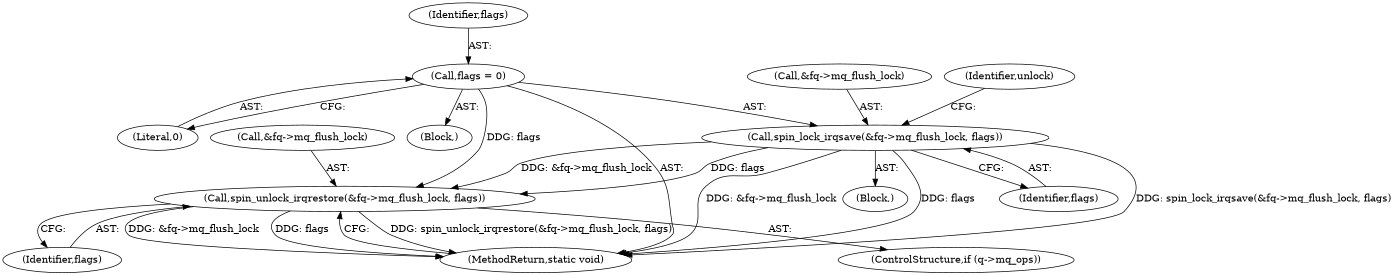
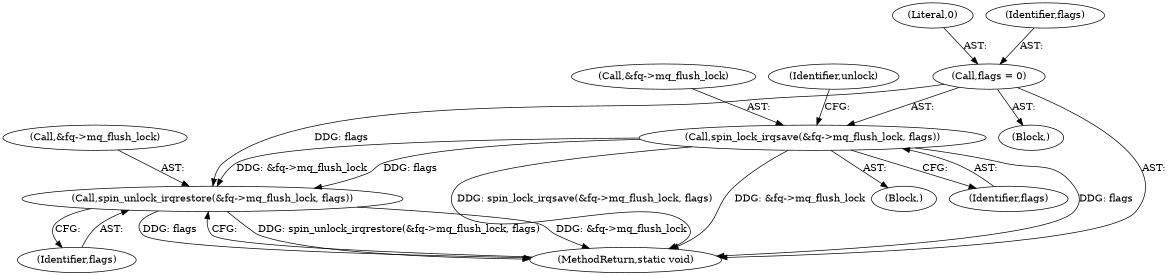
(309, 104) -> none
(956, 260) -> none
